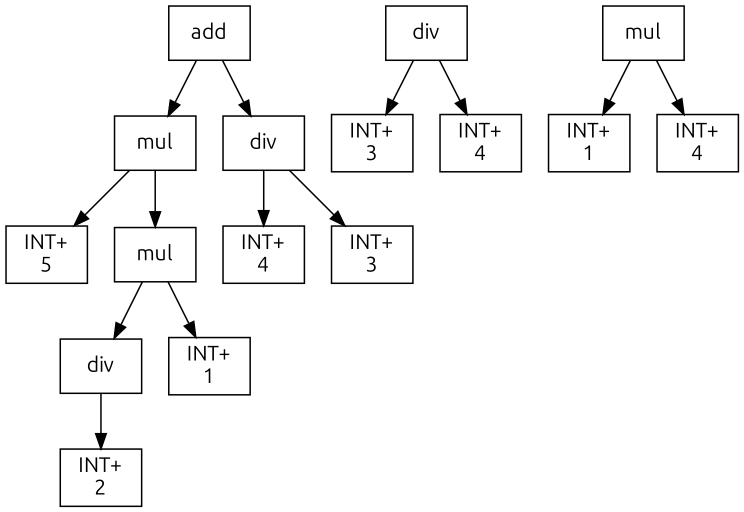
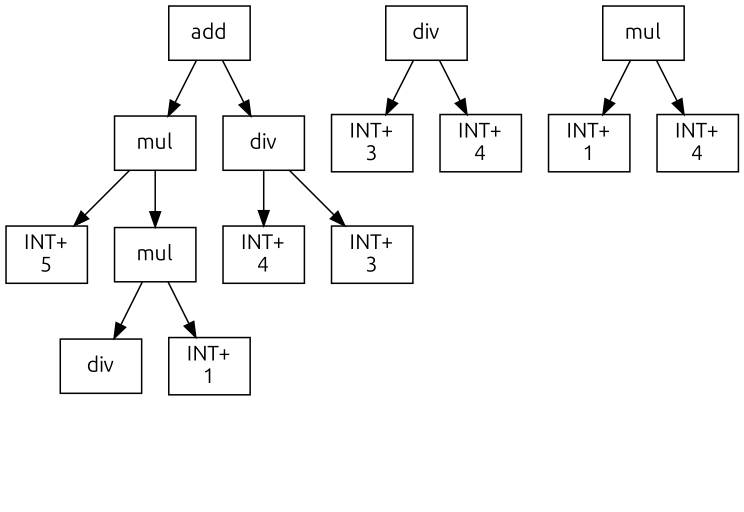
(101, 478) -> none
